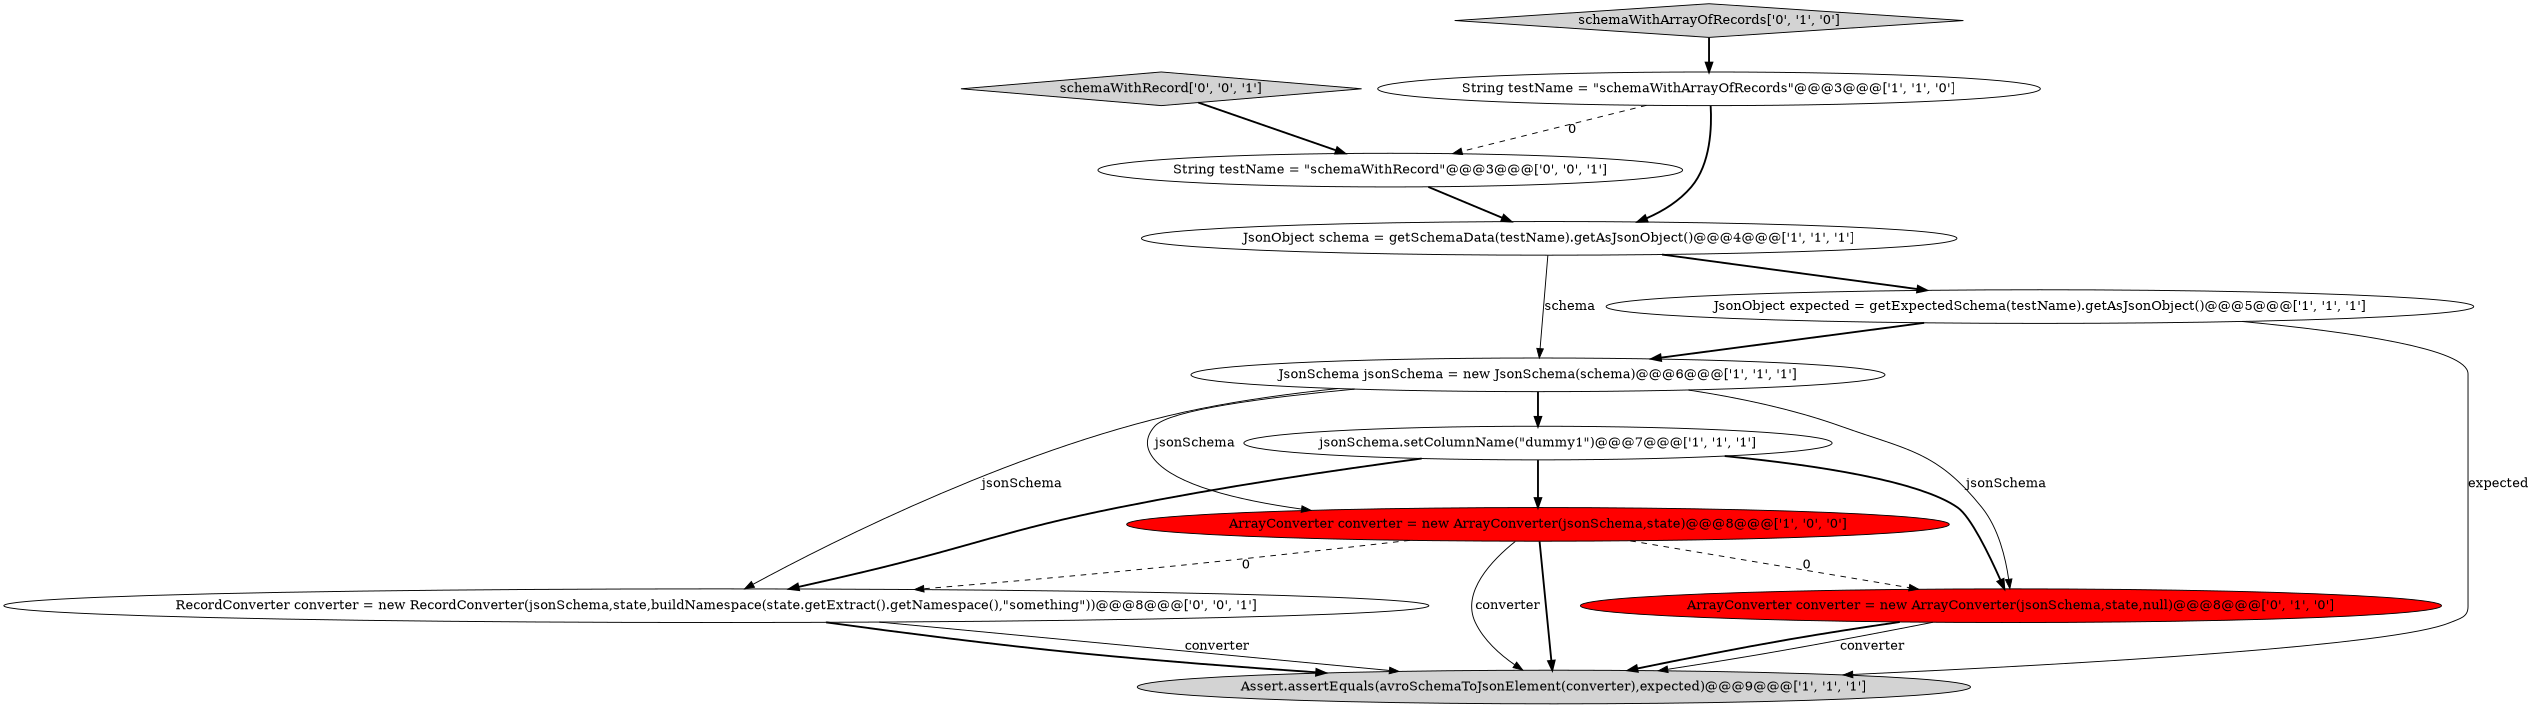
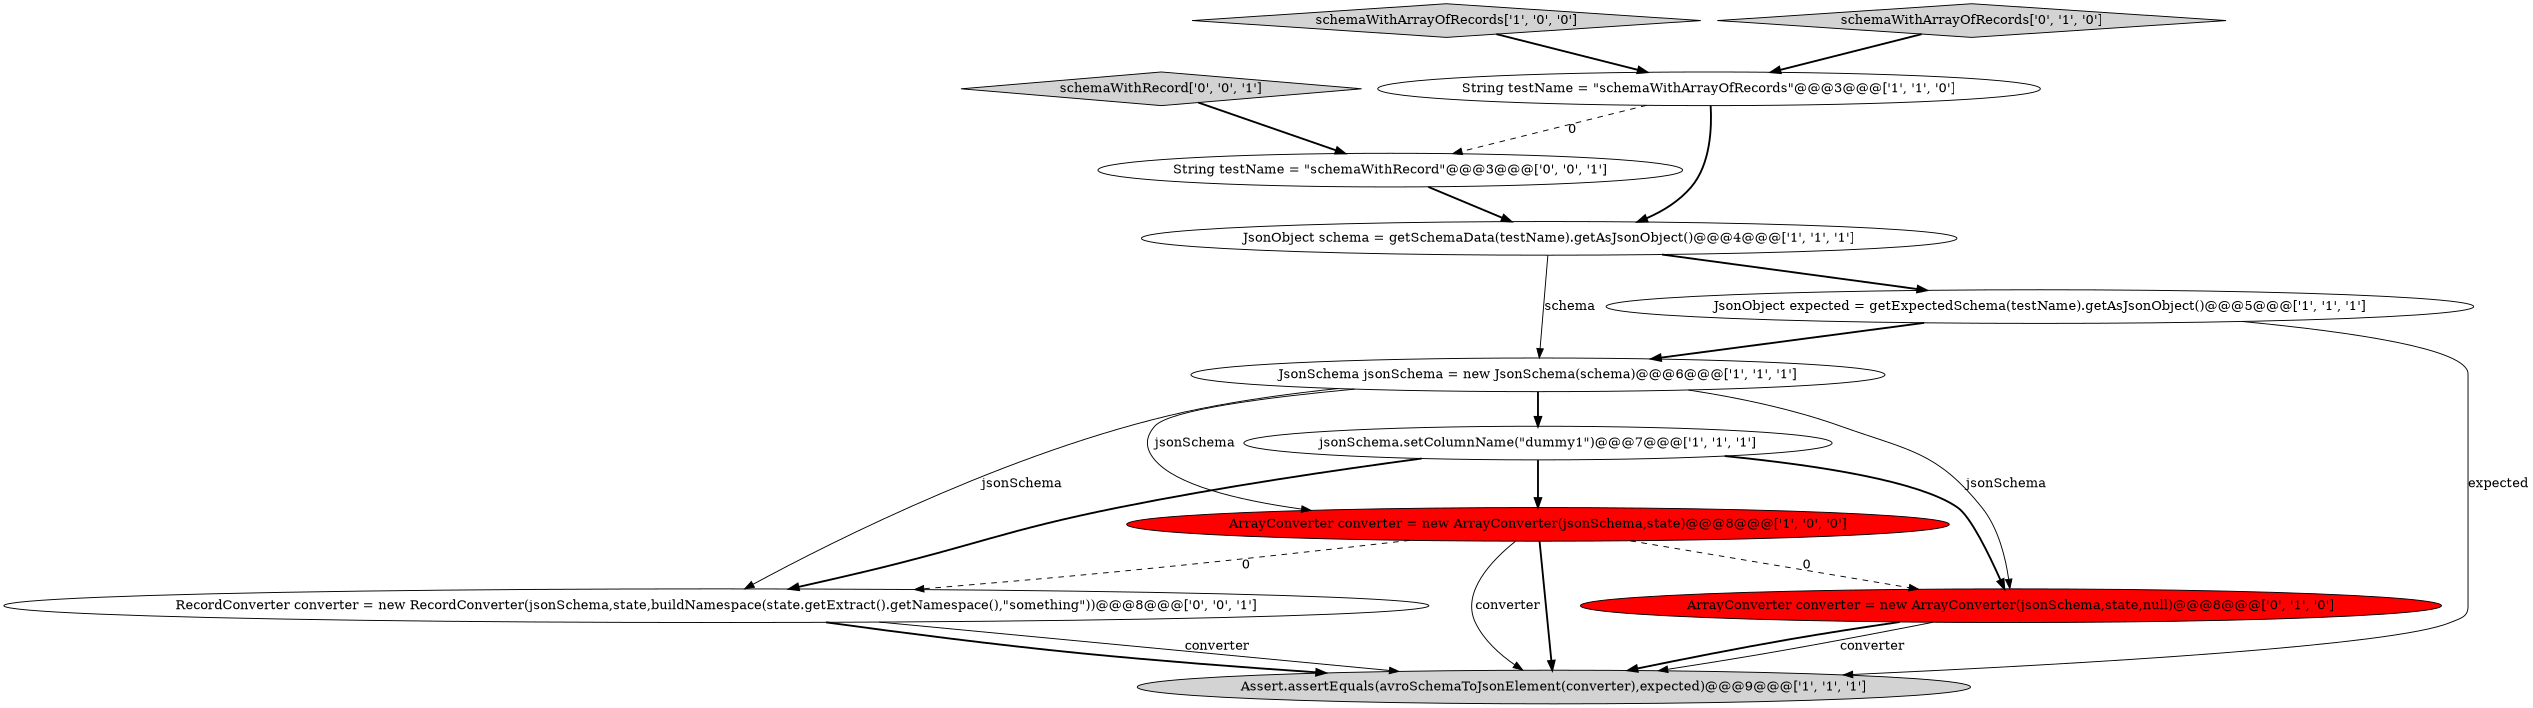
none -> (1446, 21)
